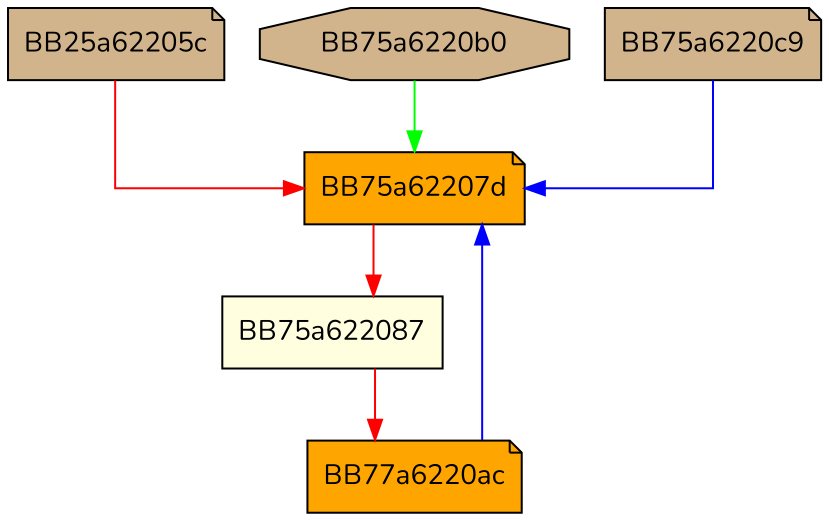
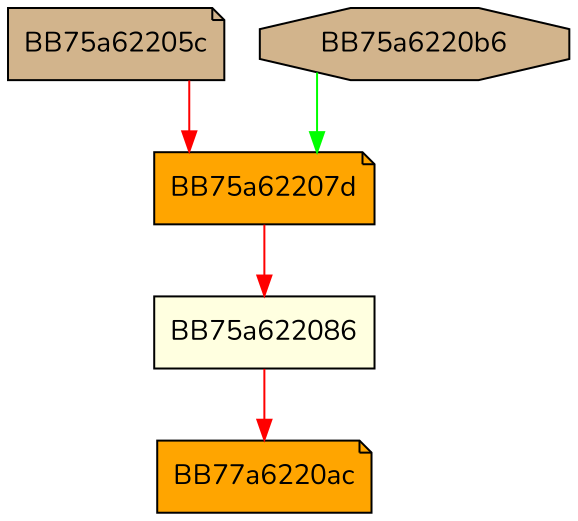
(116, 44) -> (116, 44)
(415, 44) -> (415, 44)
(713, 44) -> none
(332, 332) -> (264, 332)
(482, 342) -> none
